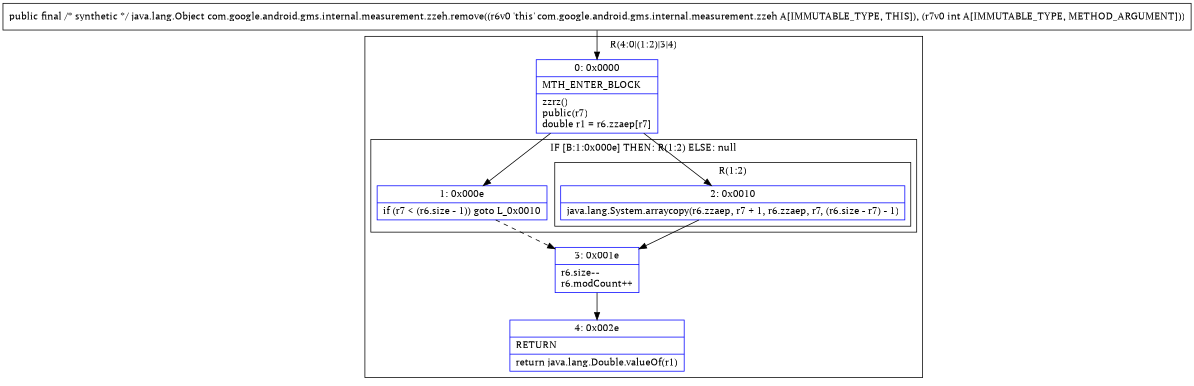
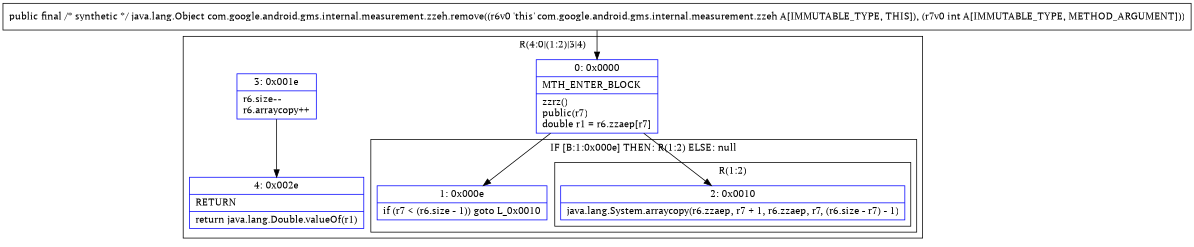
(531, 237) -> none
(664, 237) -> none
(597, 284) -> (277, 110)
